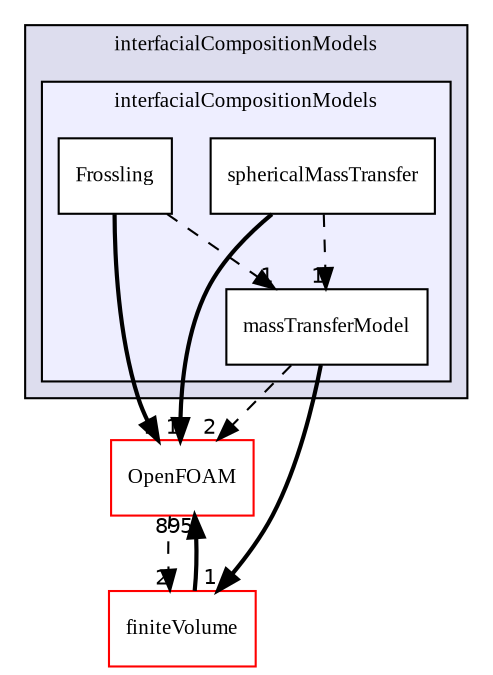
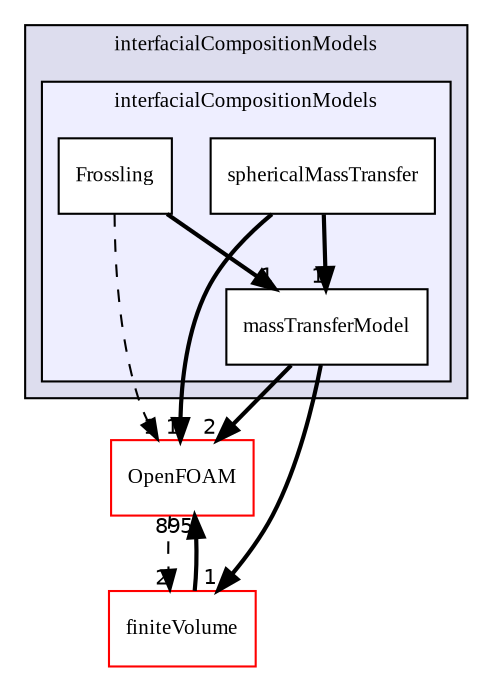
(325, 241) -> (325, 241)
(212, 245) -> (212, 245)
(121, 319) -> (121, 319)
(262, 395) -> (262, 395)
